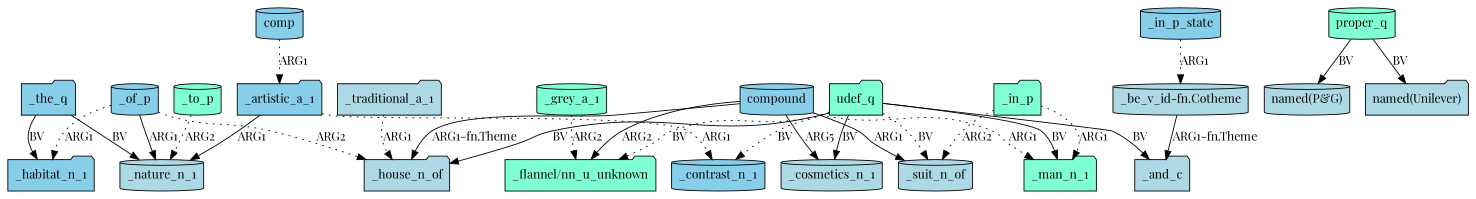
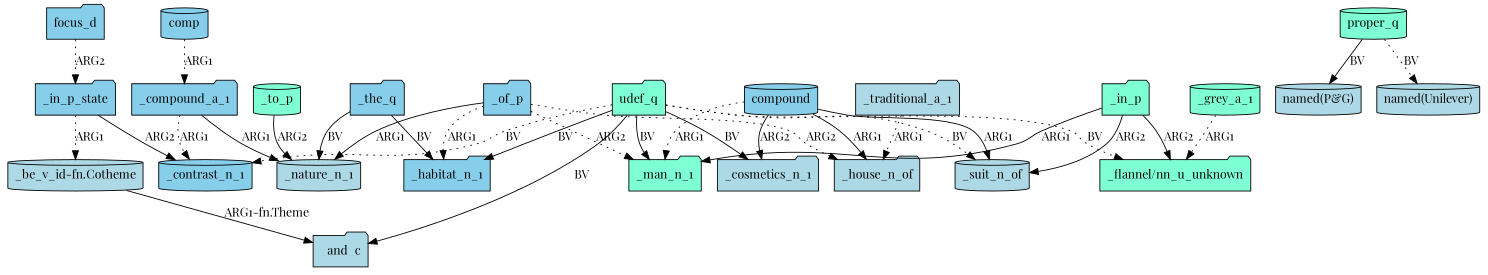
none -> (75, 24)
(1181, 24) -> (75, 99)
(1387, 58) -> (1398, 58)
(135, 99) -> (507, 99)
(280, 99) -> (184, 99)
(1417, 99) -> (1428, 99)
(656, 117) -> (1157, 132)
(1066, 119) -> (910, 158)
(585, 126) -> (552, 133)
(966, 128) -> (1089, 155)
(183, 134) -> (275, 136)
none -> (578, 134)
none -> (132, 136)
(474, 137) -> (868, 137)
(587, 137) -> (1220, 137)
(820, 137) -> (775, 137)
(832, 175) -> (768, 175)
